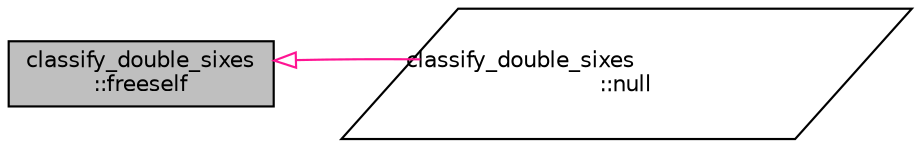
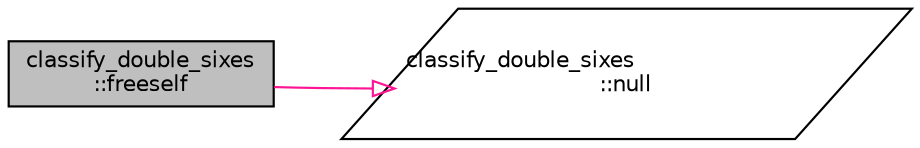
(358, 59) -> (323, 88)
